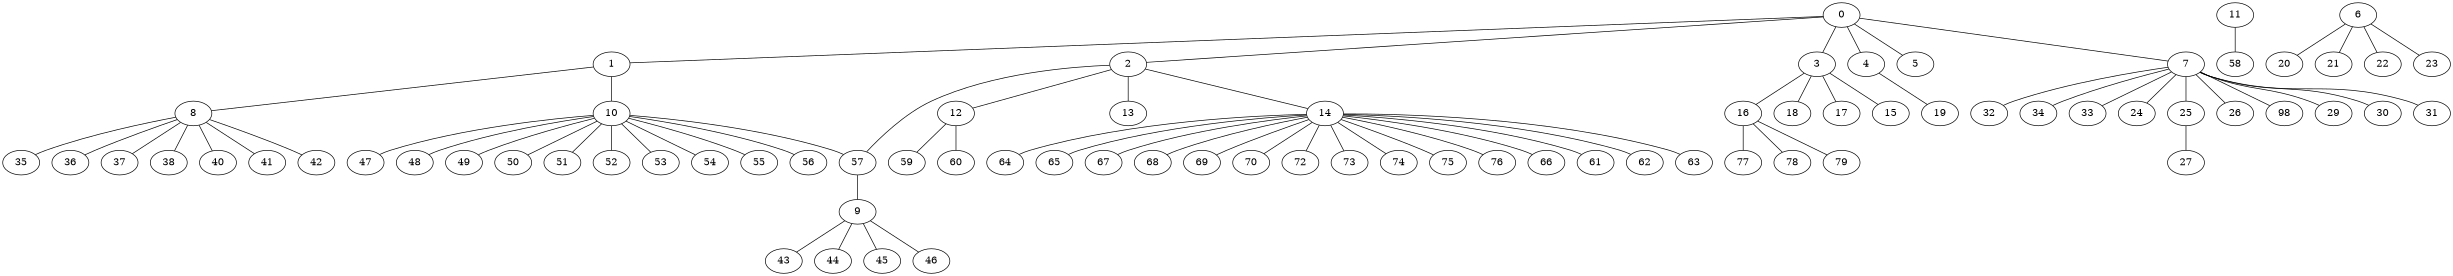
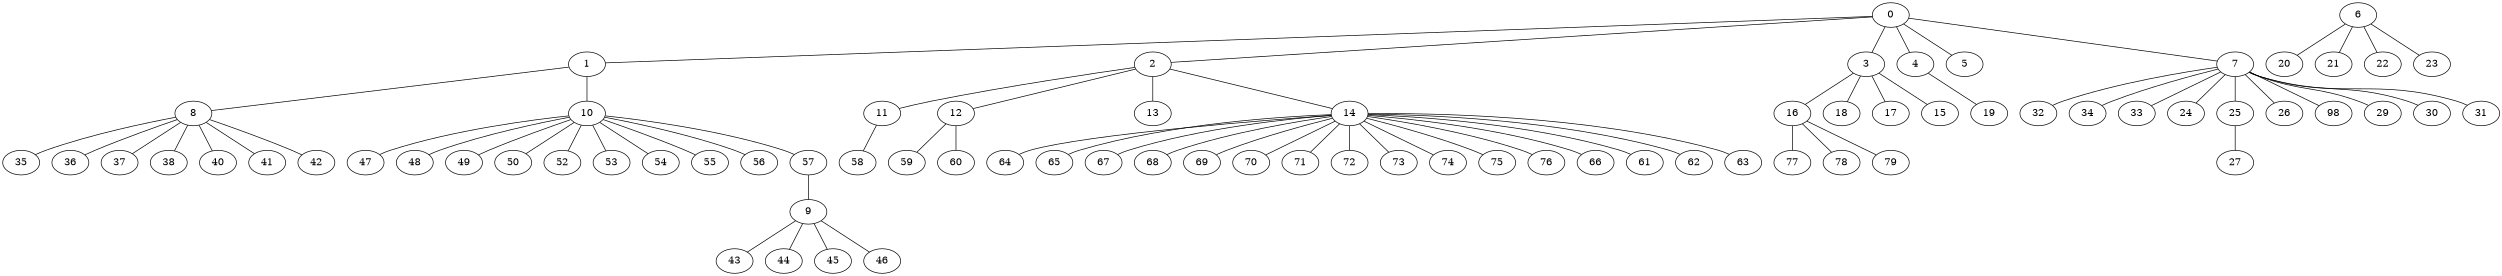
(979, 84) -> (1017, 86)
(562, 163) -> none
none -> (1300, 163)
